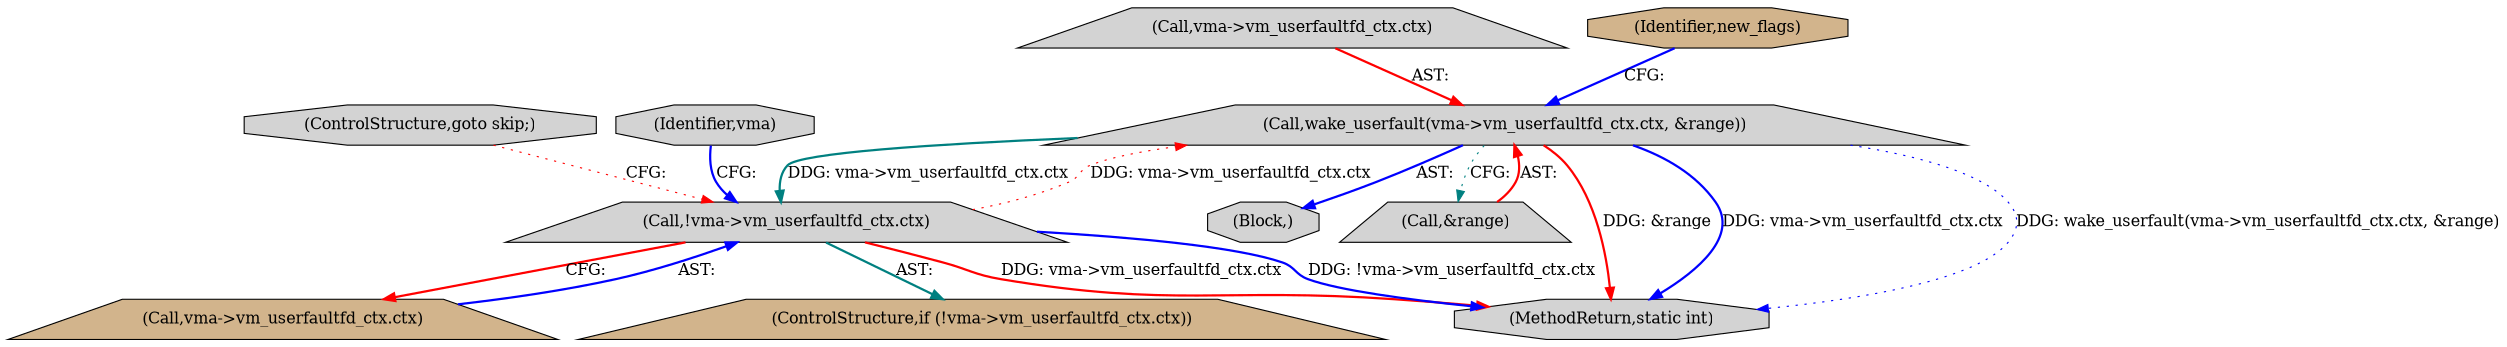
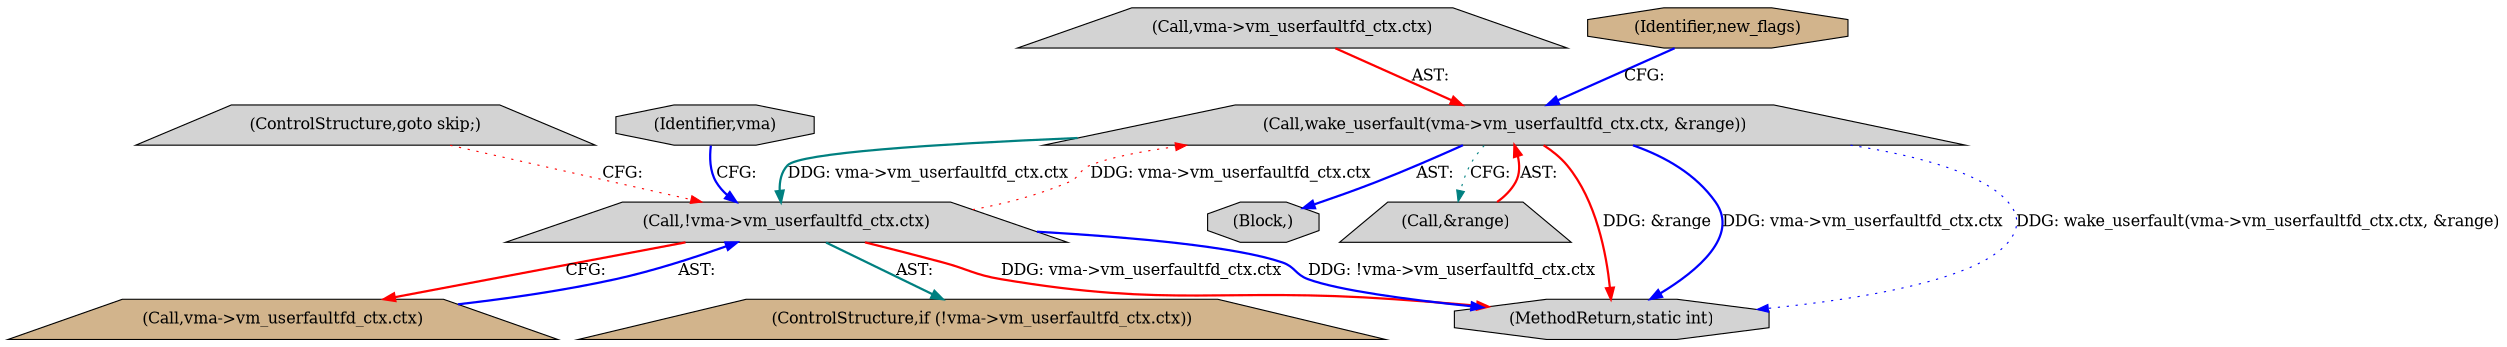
(420, 125) -> (366, 125)
